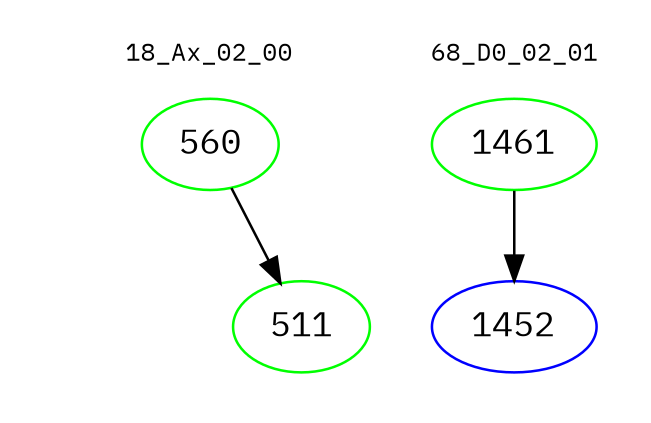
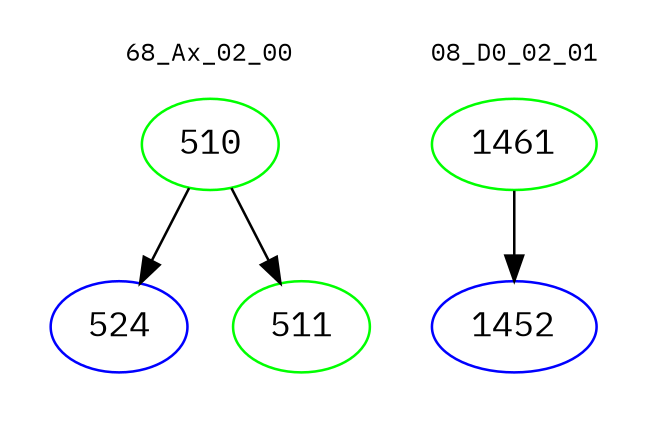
(210, 54) -> (210, 54)
(516, 54) -> (516, 54)
(210, 144) -> (210, 144)
none -> (119, 327)
